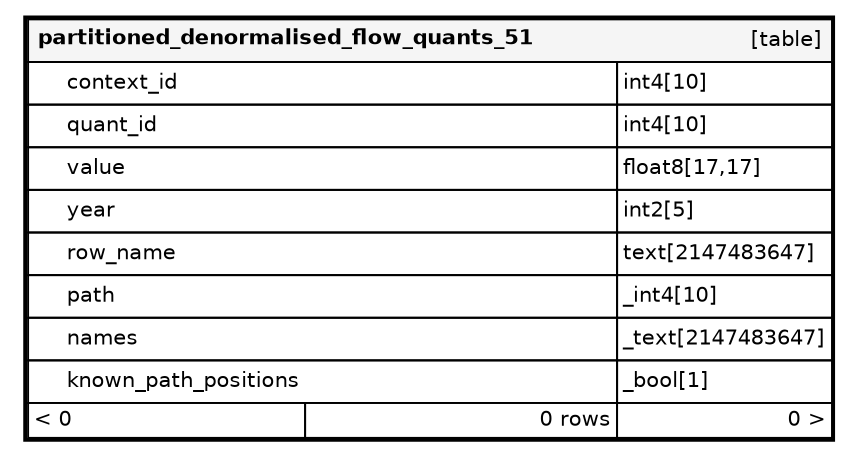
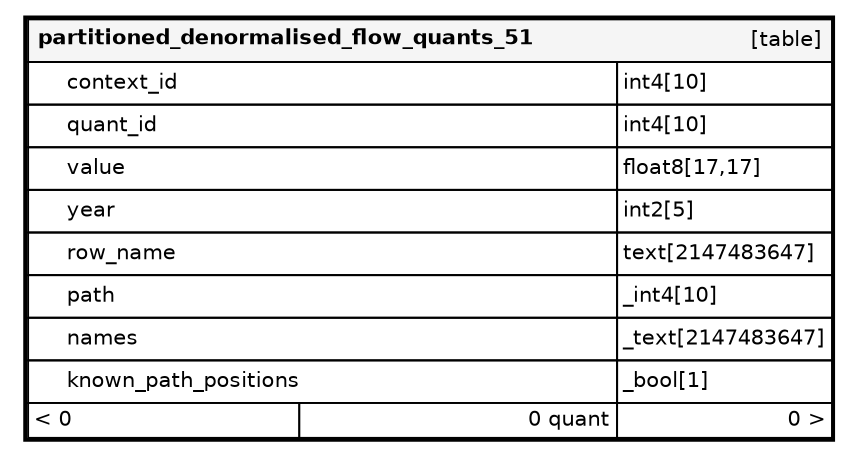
(575, 419) -> (570, 419)
